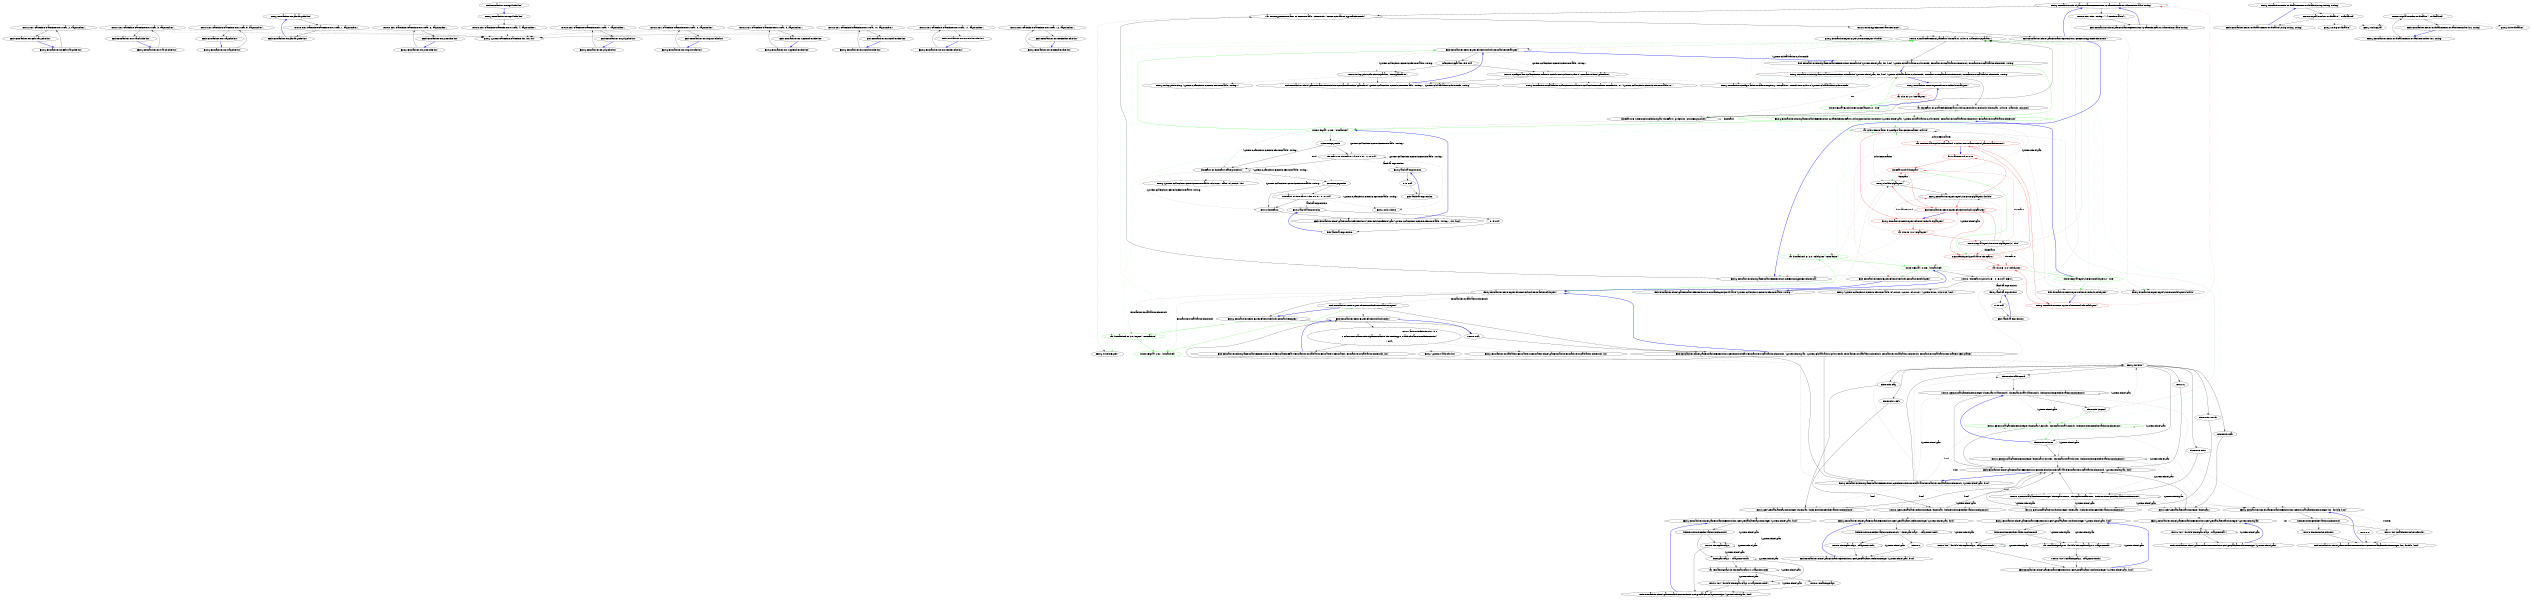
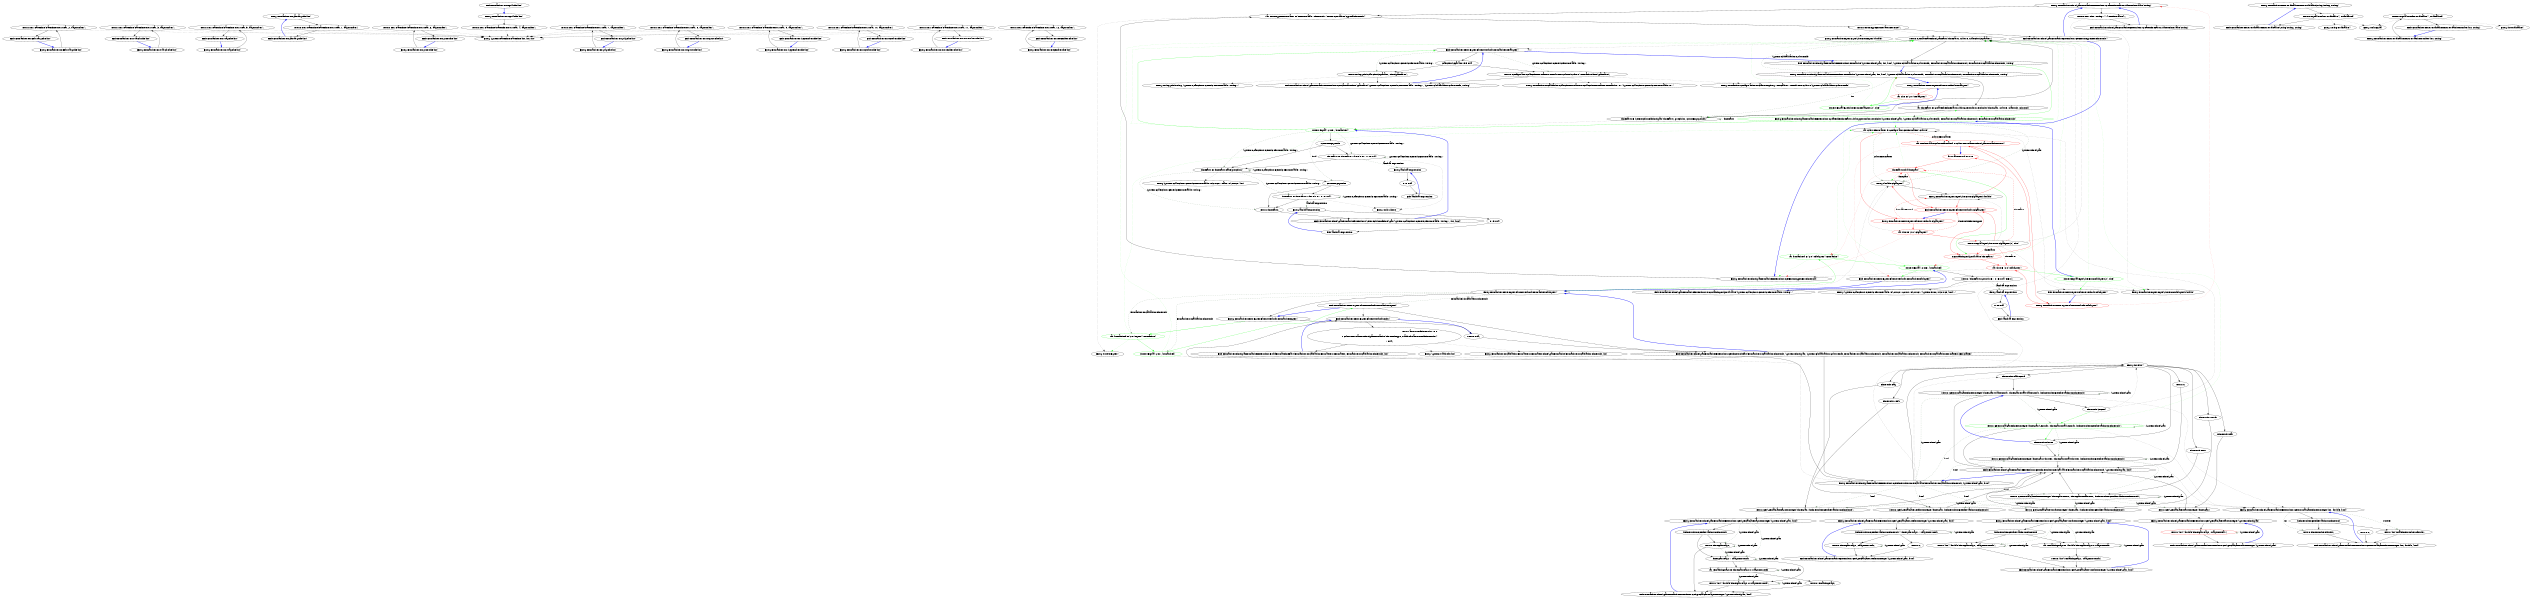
(1970, 221) -> (1970, 221)
(2199, 532) -> (2199, 532)
